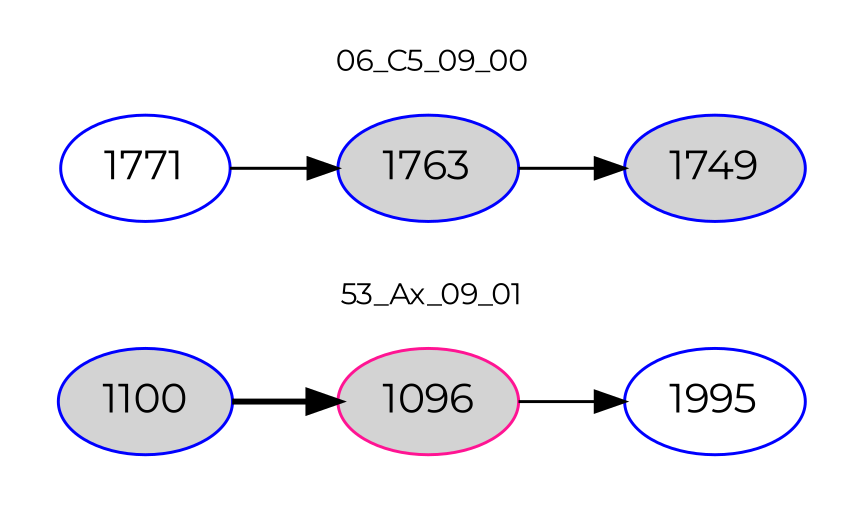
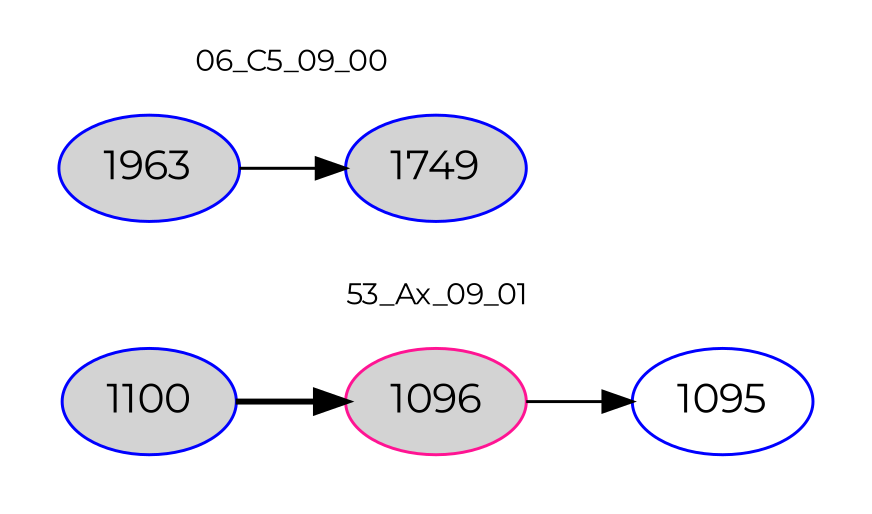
(145, 168) -> none
(428, 168) -> (149, 168)
(715, 402) -> (723, 402)
